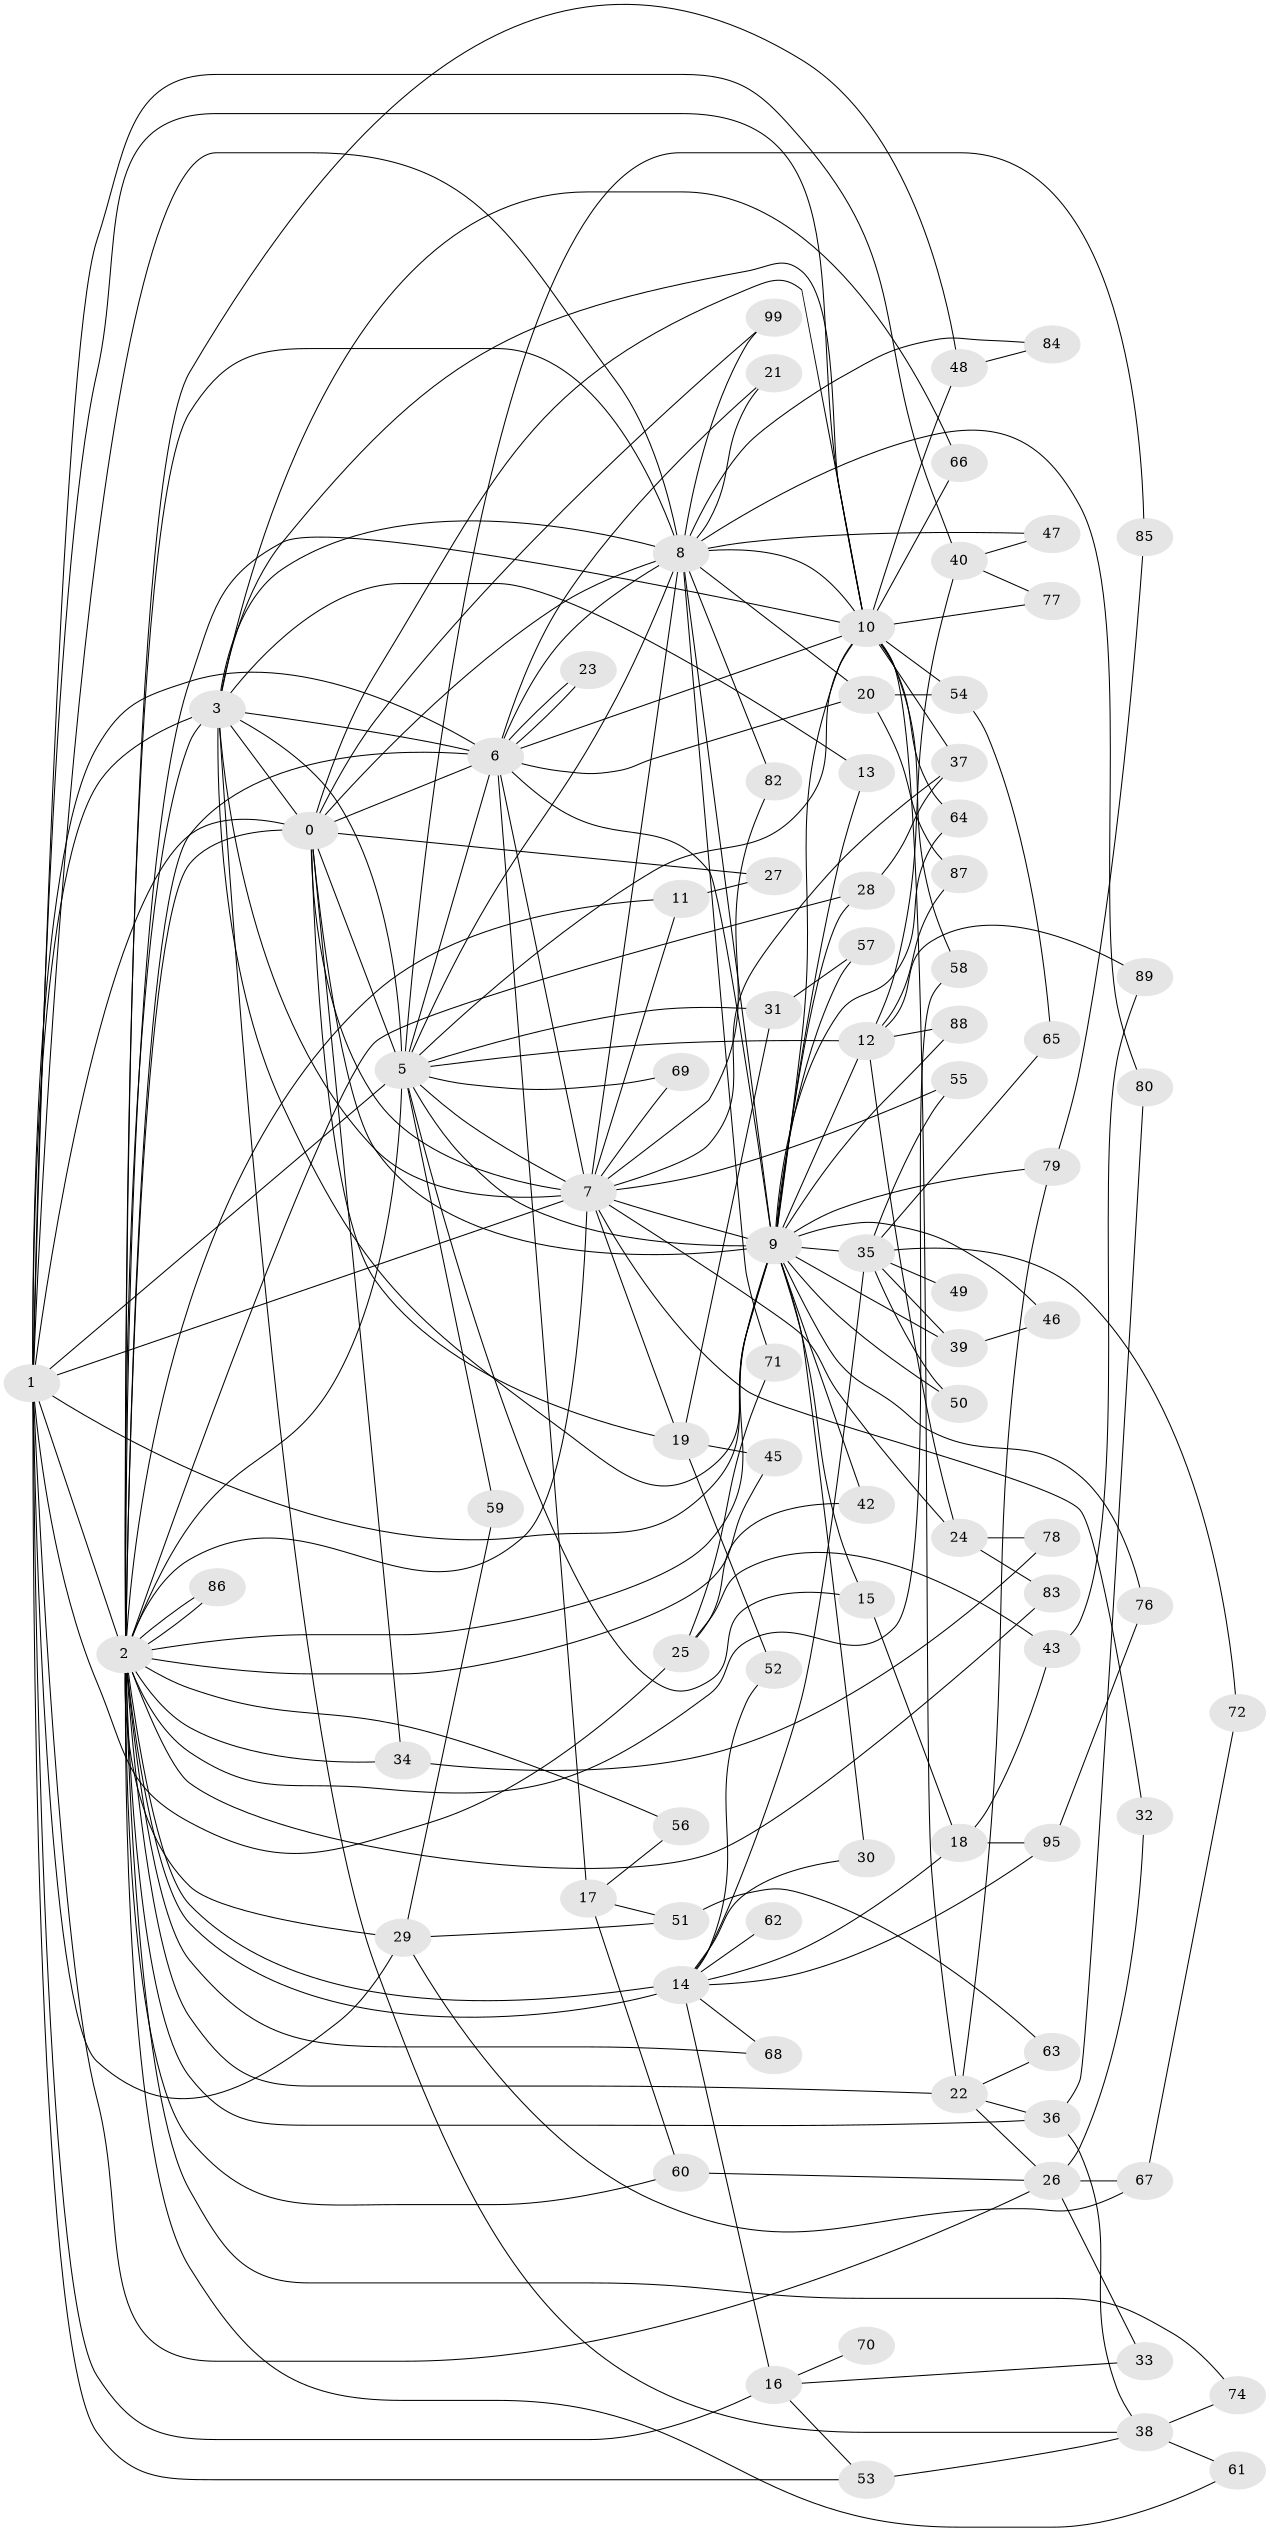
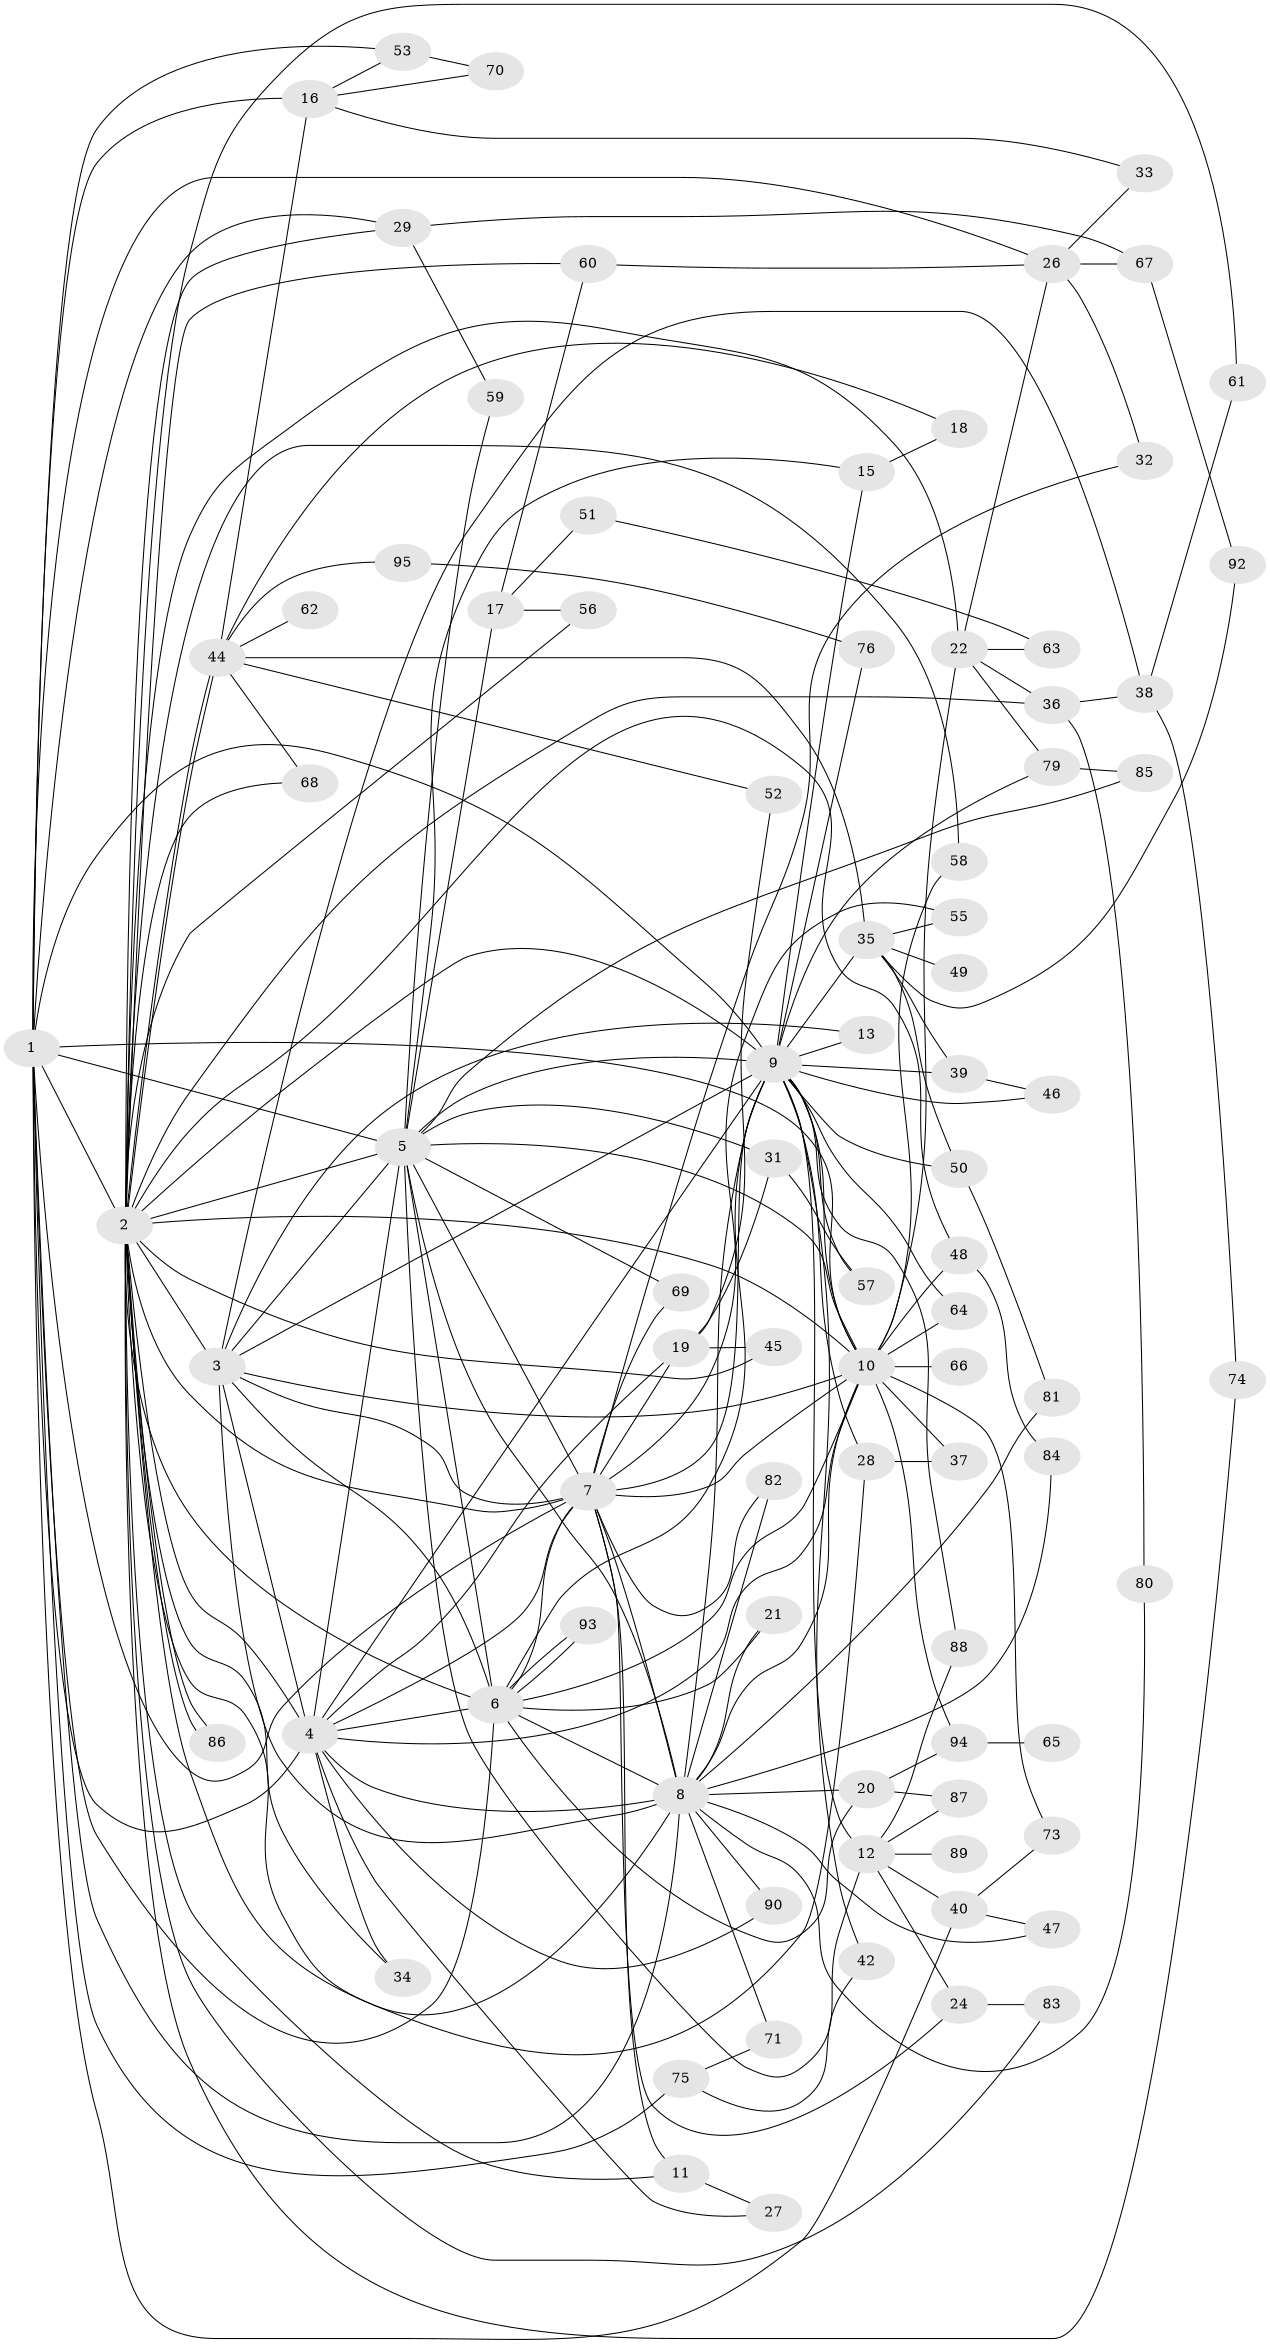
(499, 210) -> none
(774, 318) -> (774, 1906)
(1052, 601) -> (1052, 1836)
(588, 670) -> (588, 1625)
(959, 695) -> (959, 1743)
(310, 831) -> (310, 1735)
(76, 839) -> none
(749, 978) -> (739, 1460)
(959, 1147) -> none
(542, 1328) -> (451, 866)
none -> (1052, 1398)
(1052, 1538) -> none
(1052, 1649) -> none
(681, 1653) -> (681, 2079)
(1238, 1713) -> (1238, 565)
(1006, 1843) -> none
(867, 1858) -> none
(542, 1931) -> none
(681, 1985) -> (217, 658)
(1007, 2460) -> (449, 61)
